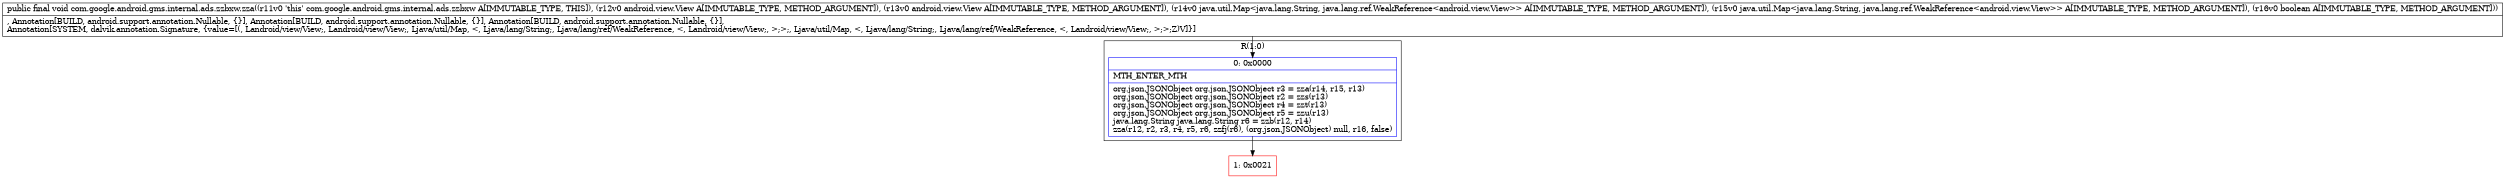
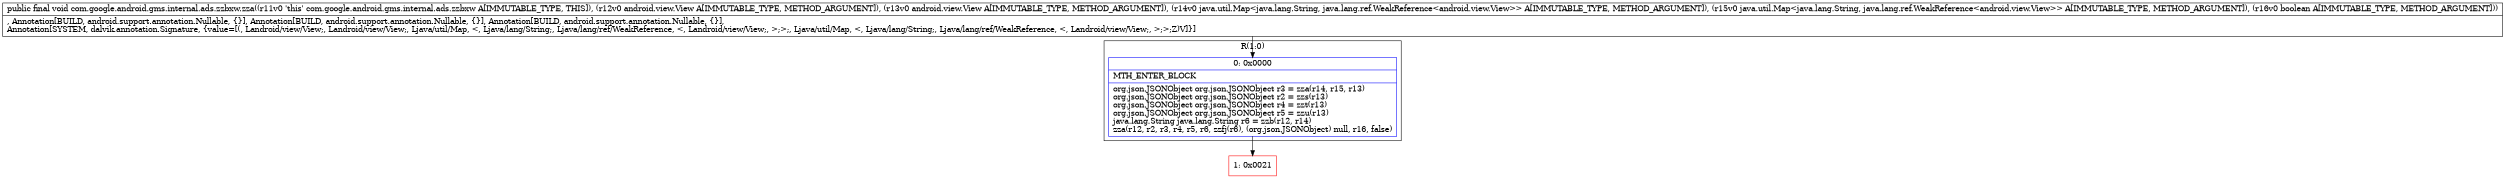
(1150, 76) -> (1155, 76)
